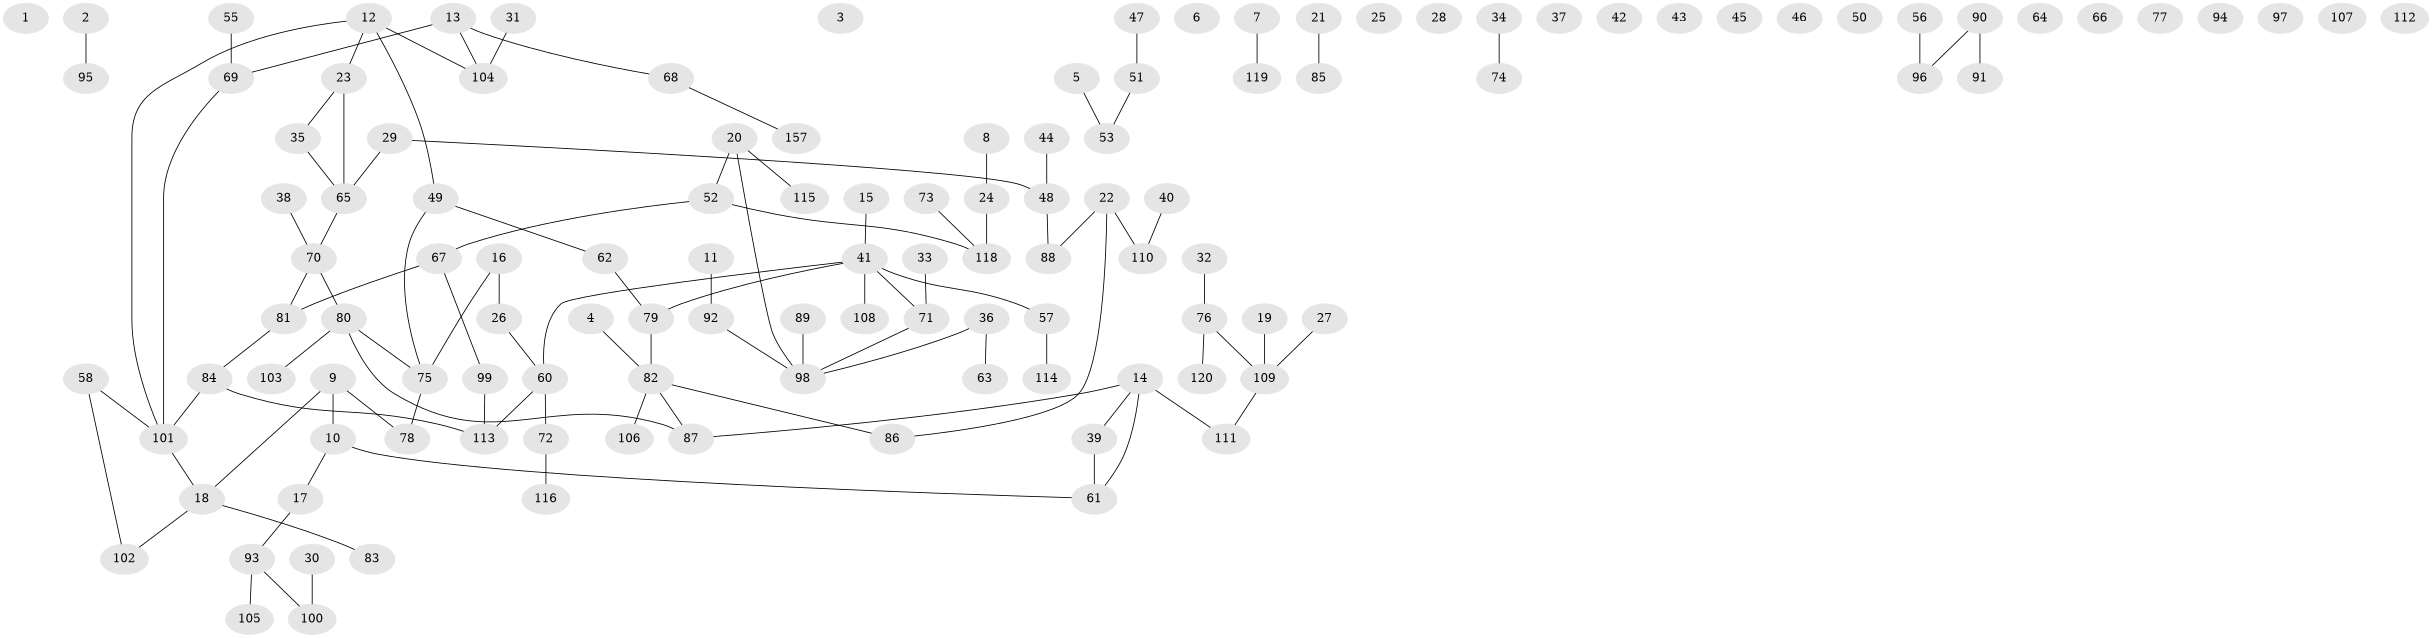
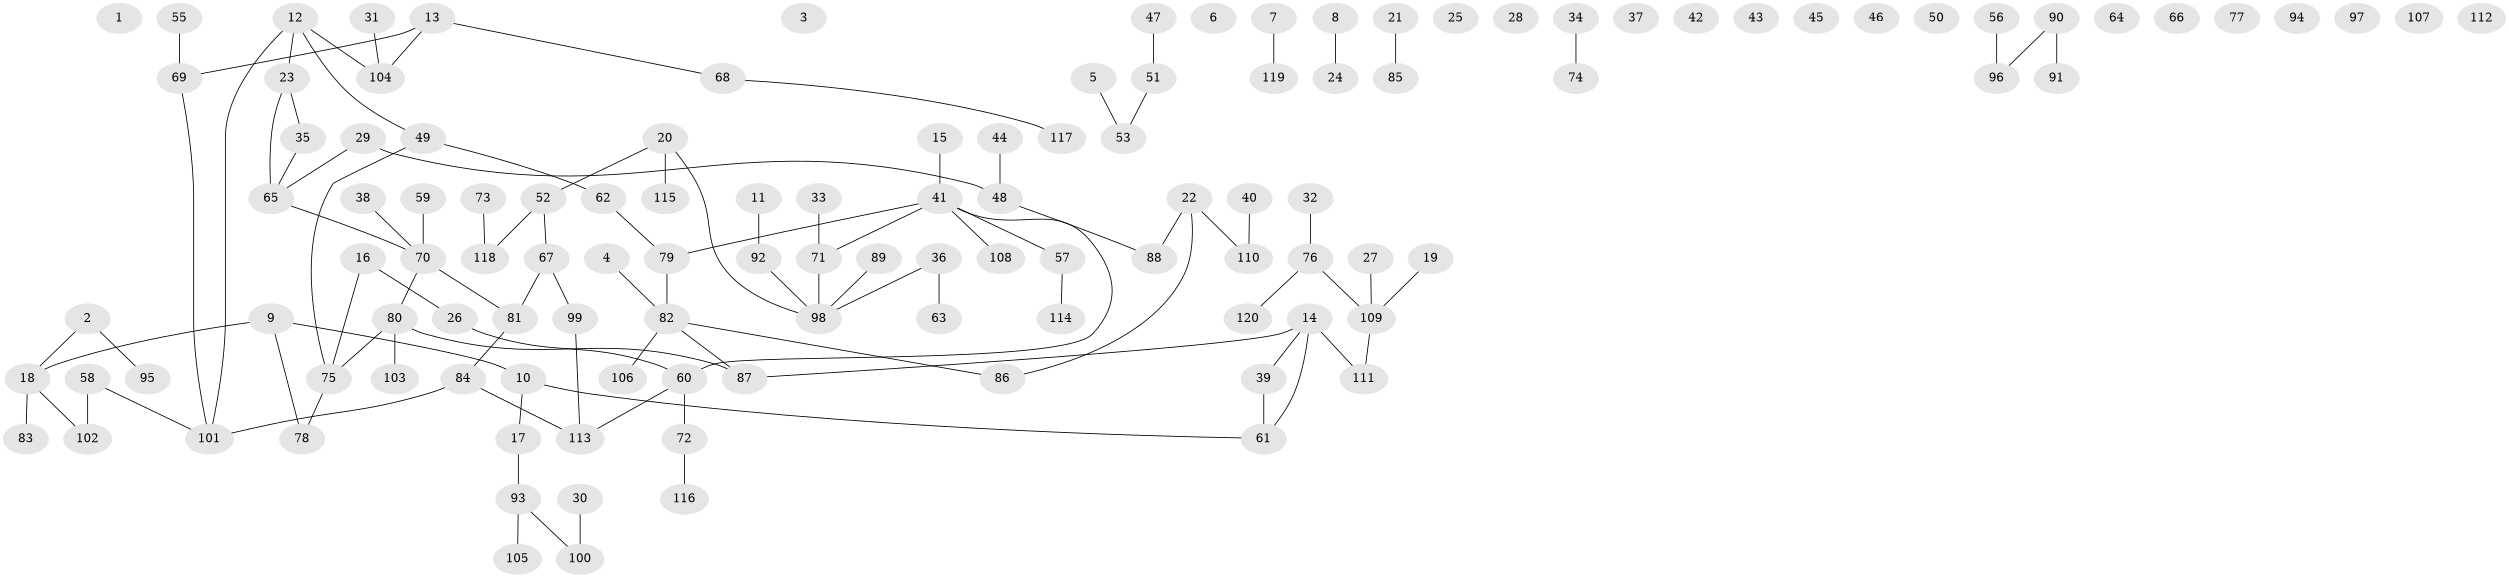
(796, 139) -> (1062, 139)
none -> (423, 199)
(987, 229) -> none
(183, 469) -> (58, 349)
